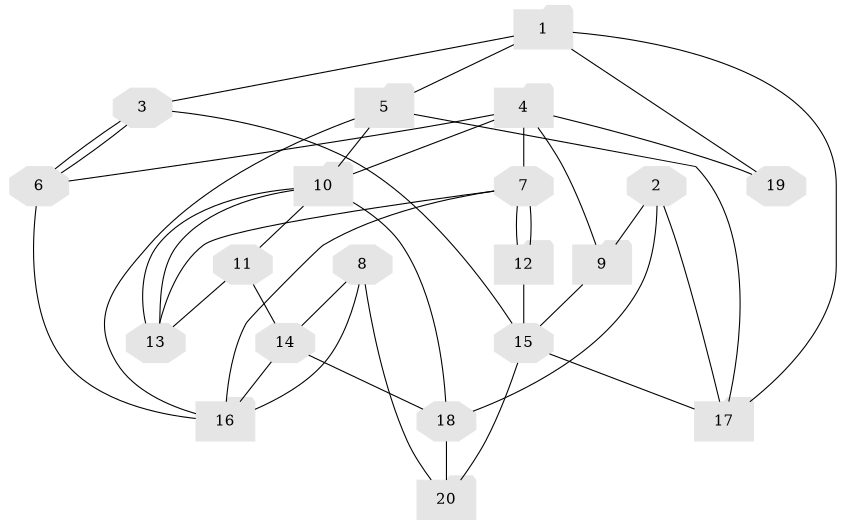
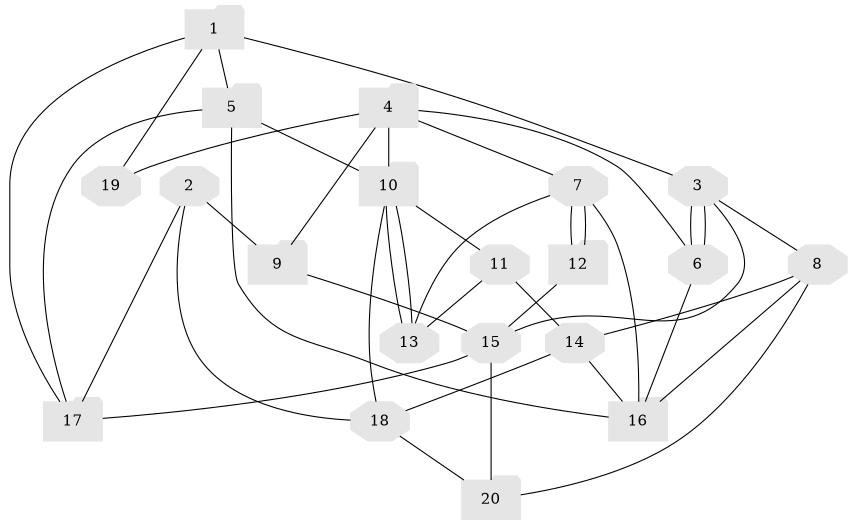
none -> (758, 225)
